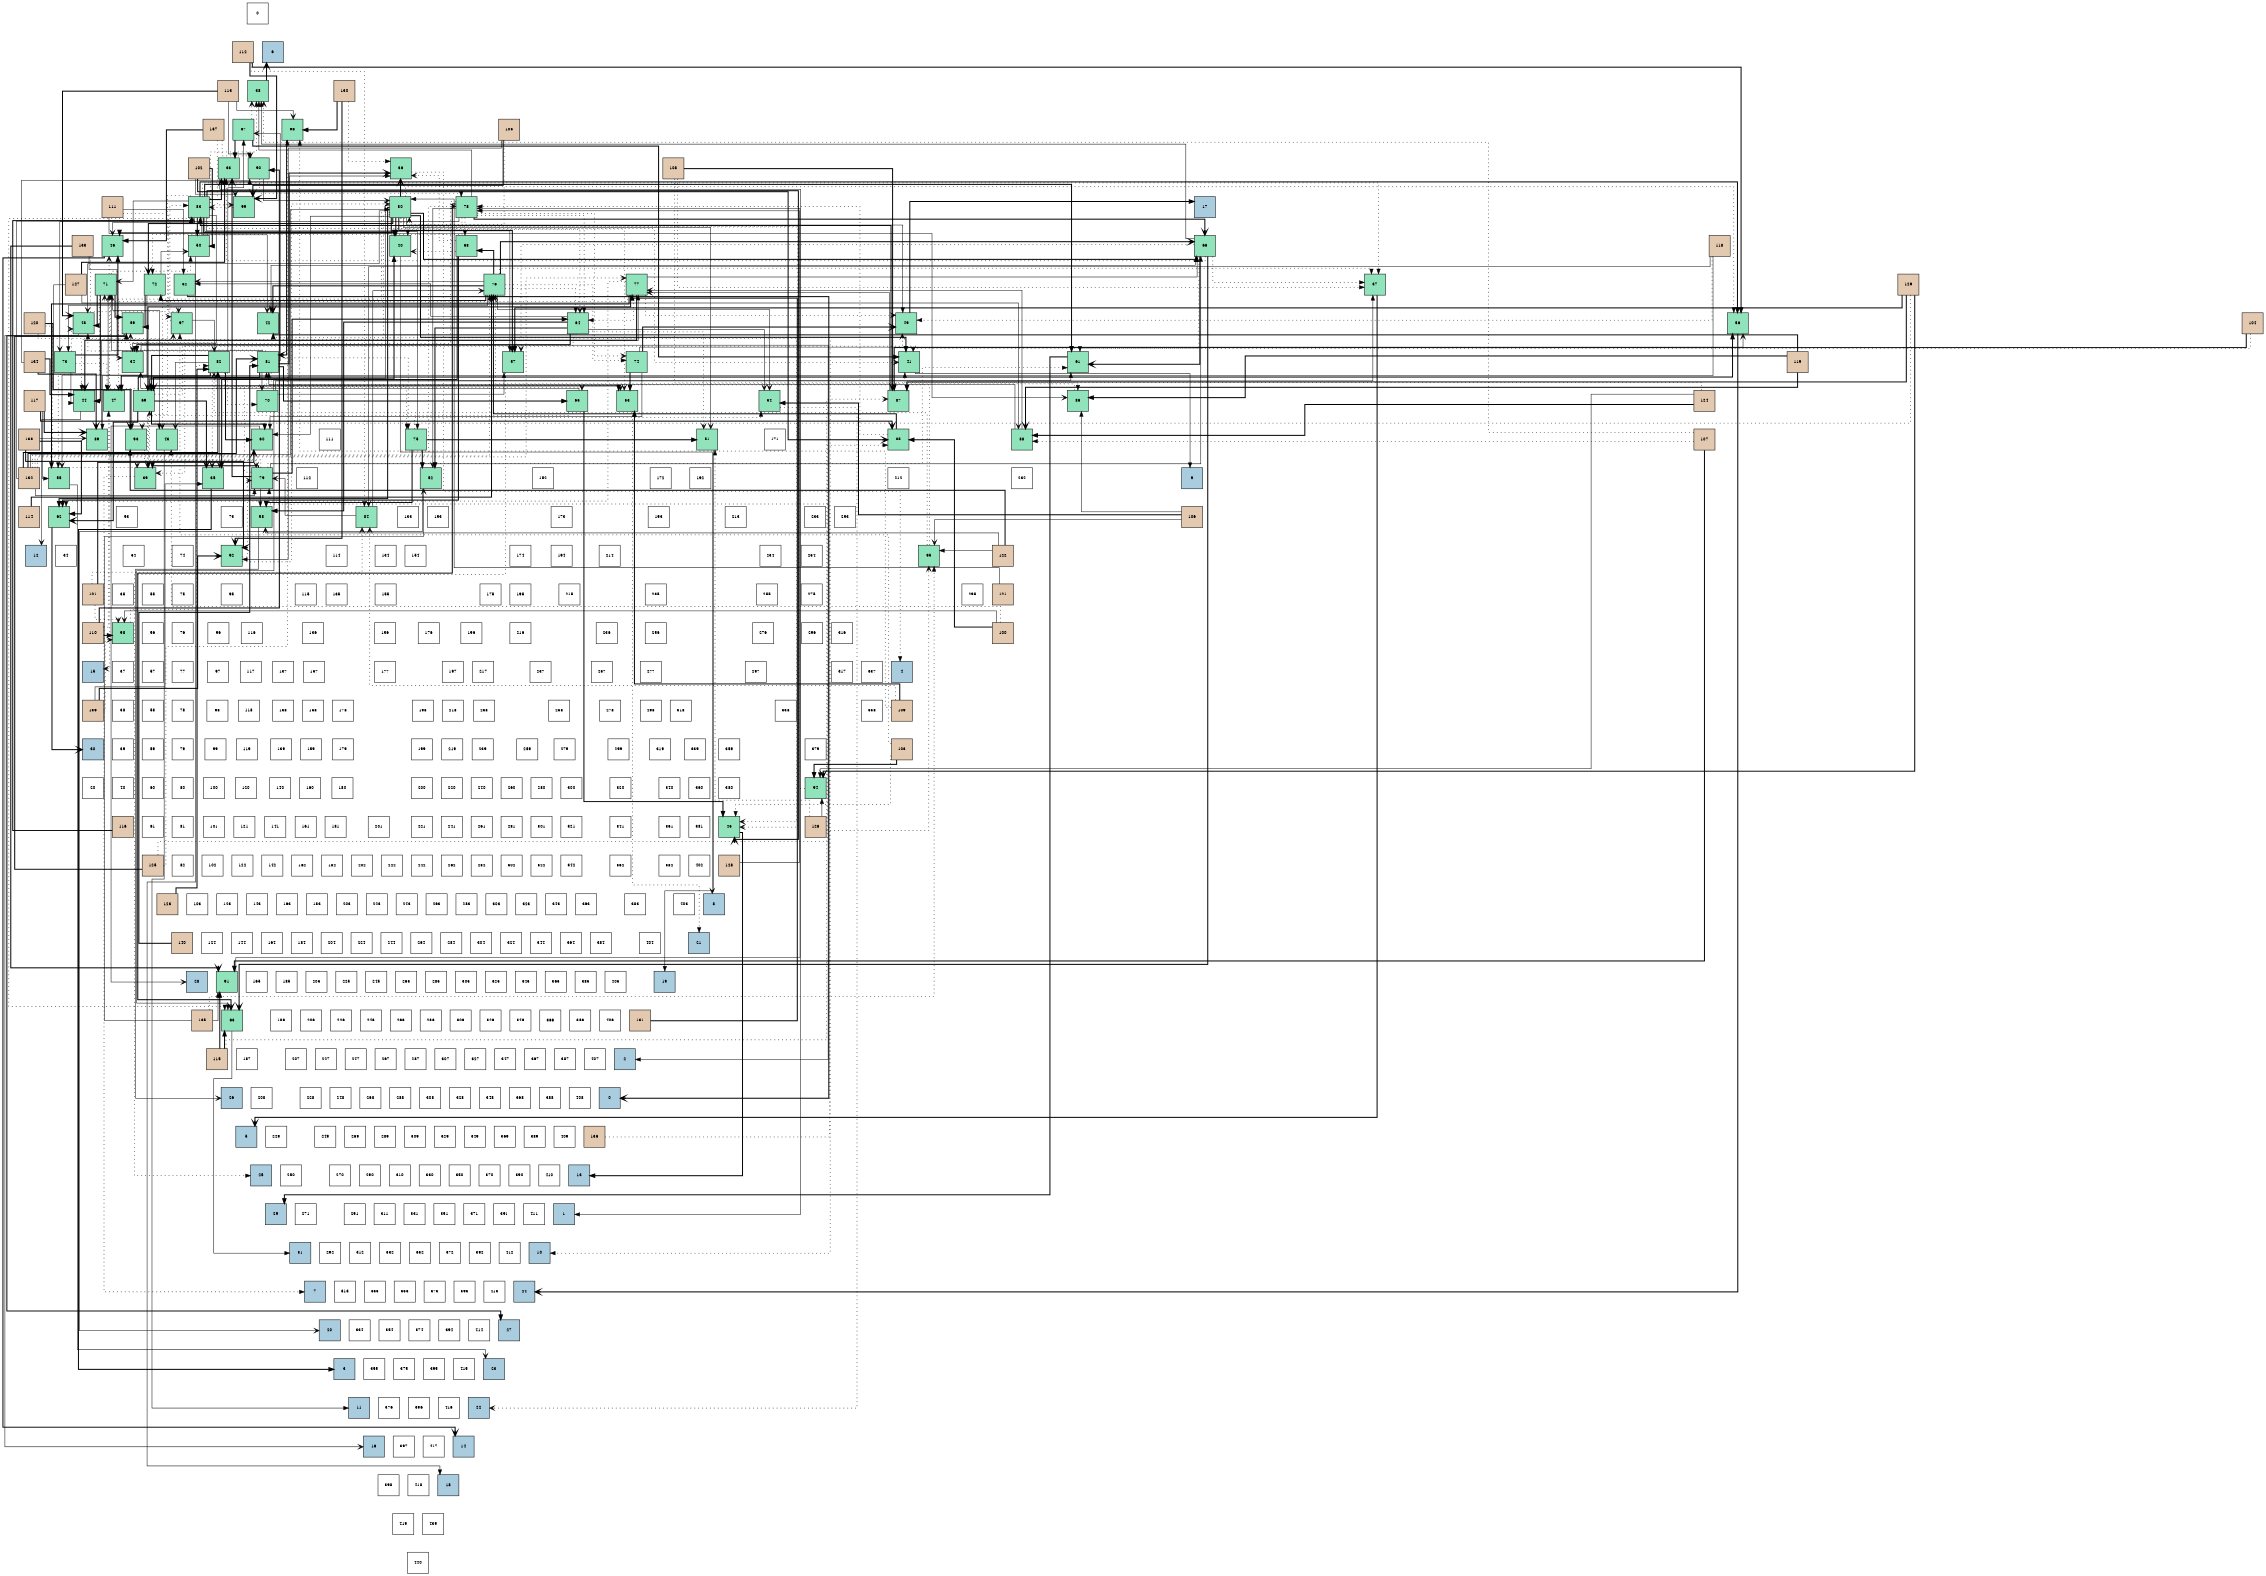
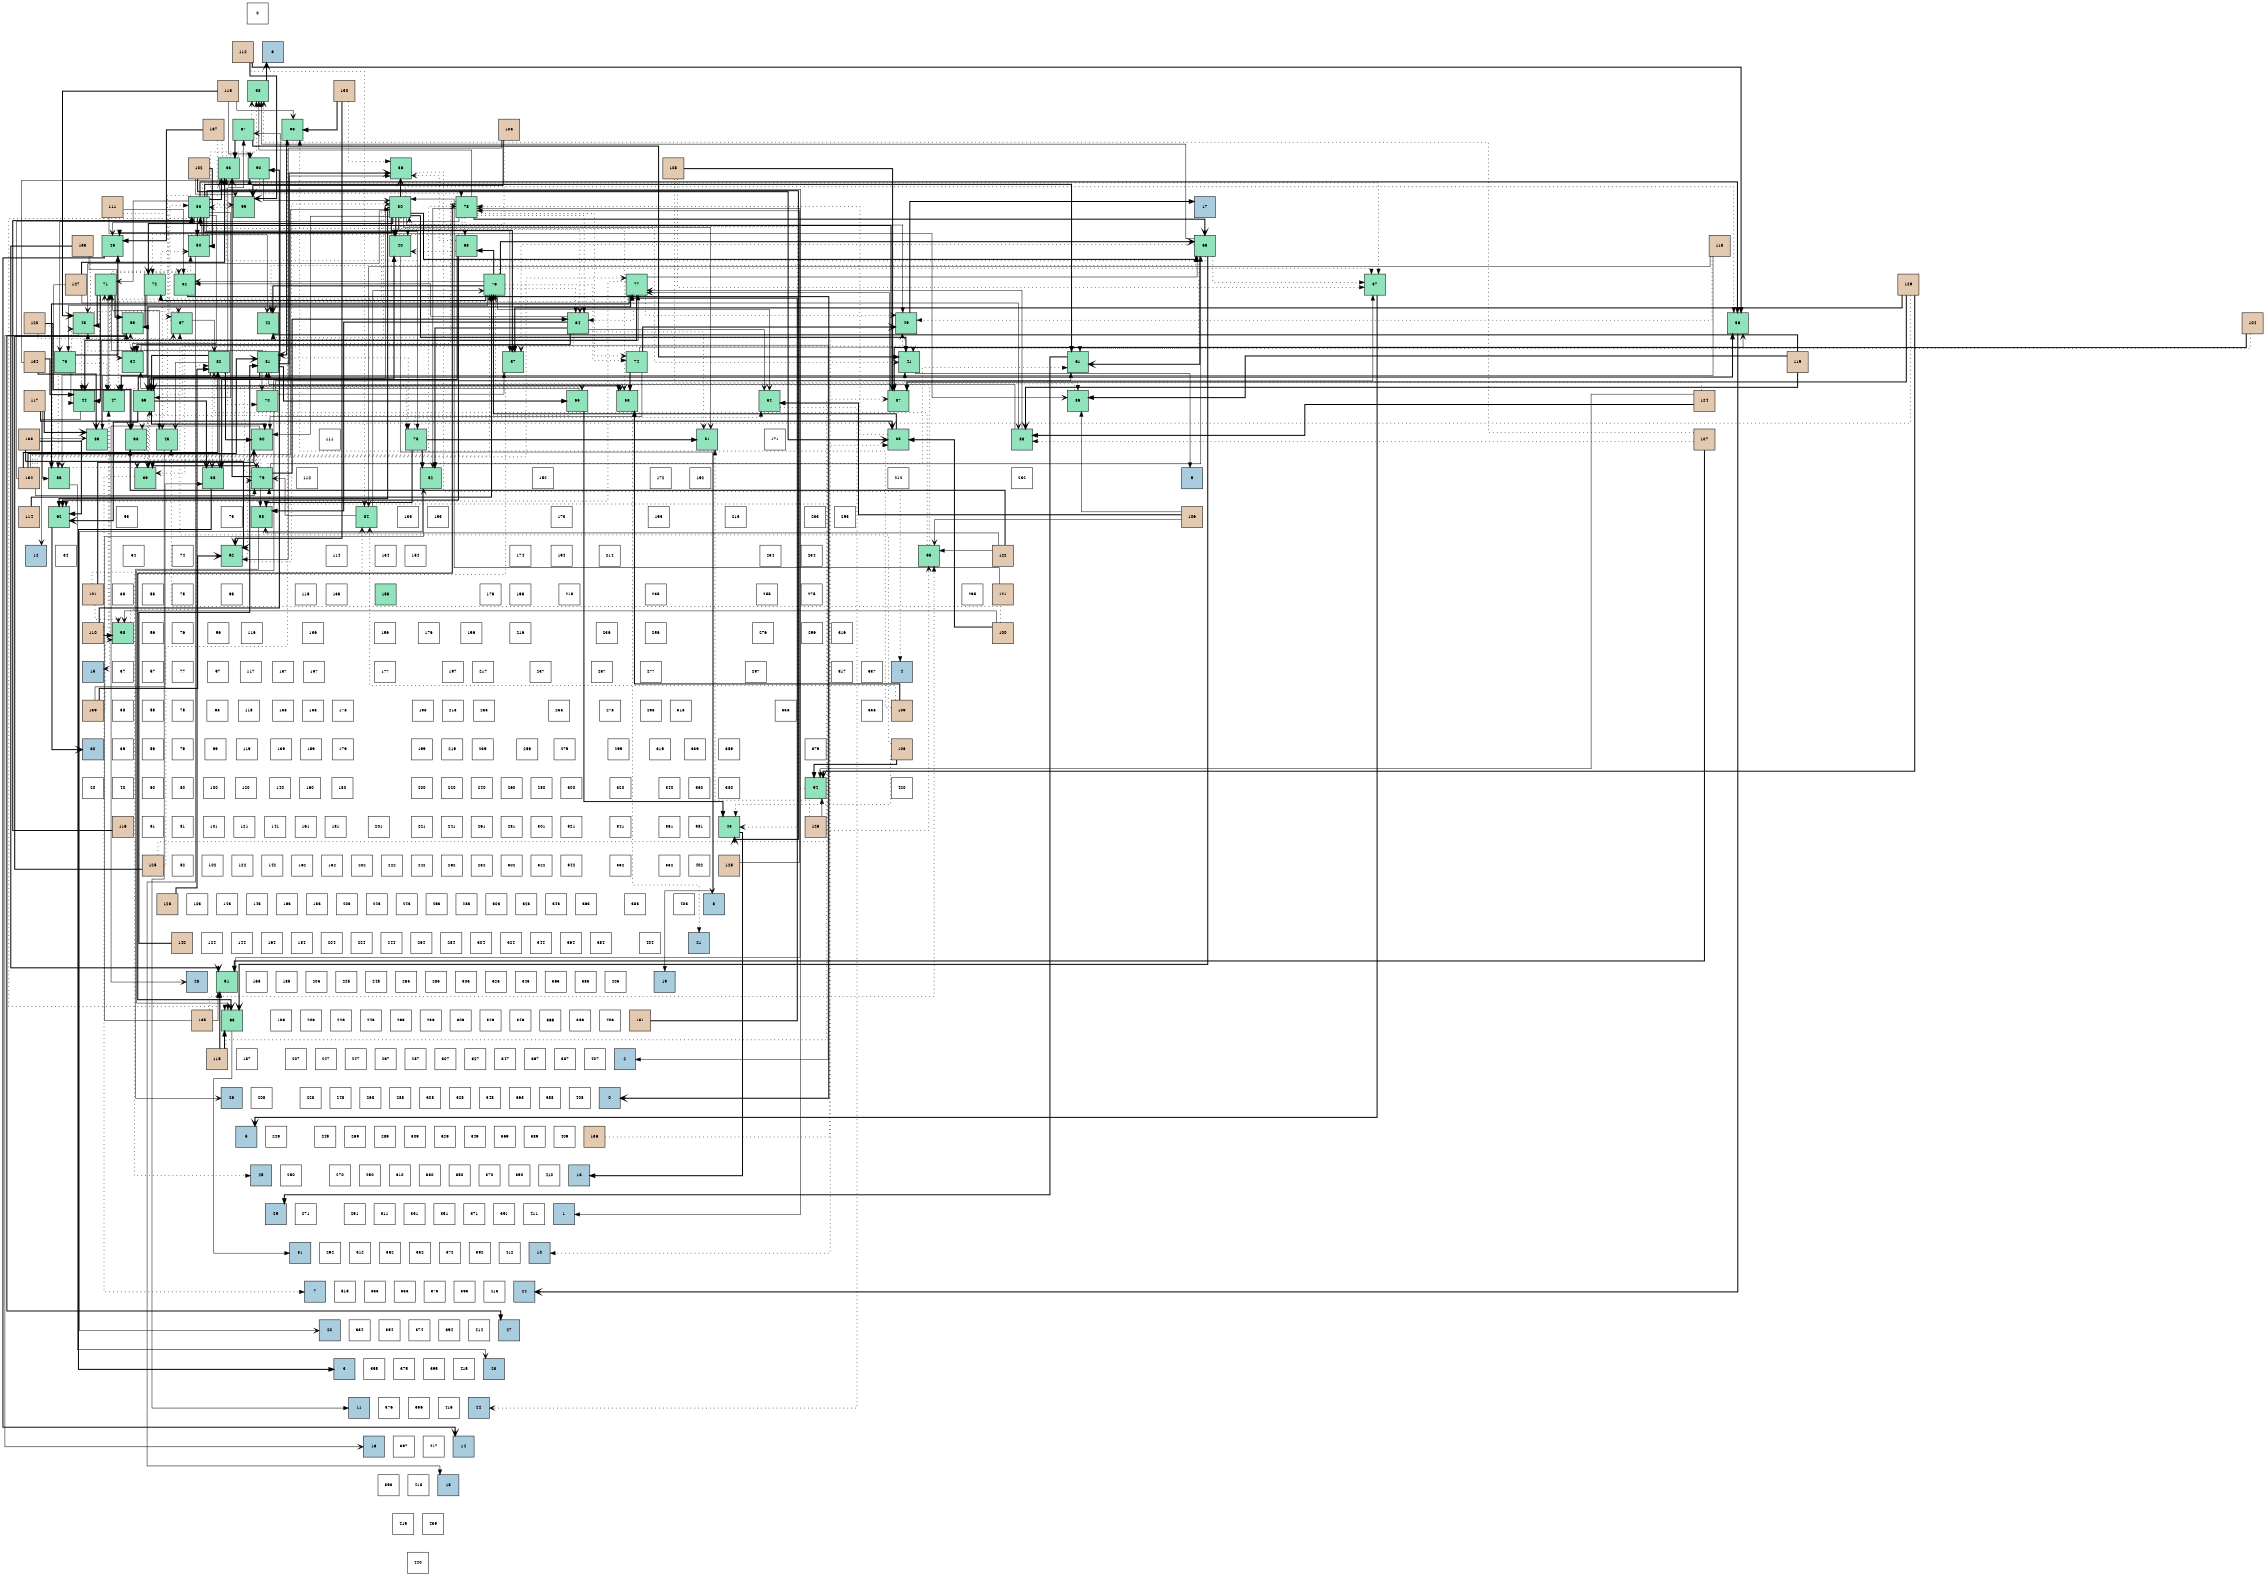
(161, 252) -> (161, 252)
(716, 265) -> (716, 265)
(109, 268) -> (146, 273)
none -> (231, 330)
(797, 493) -> none
(386, 594) -> (386, 594)
none -> (902, 788)
